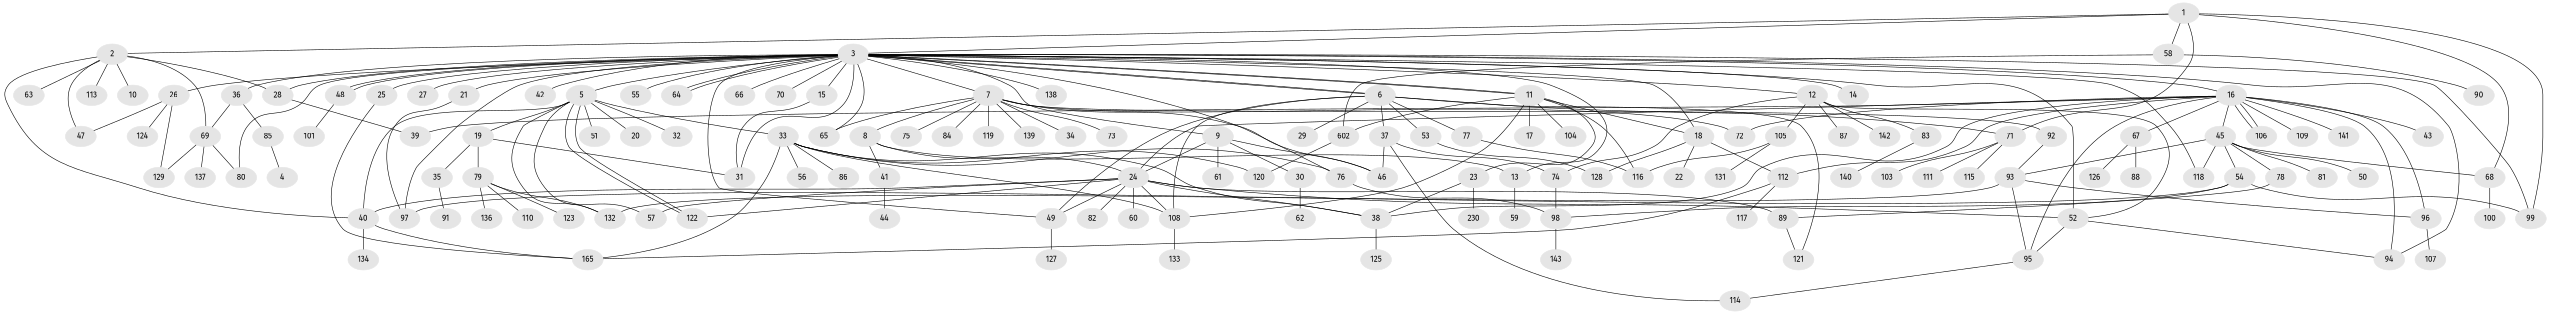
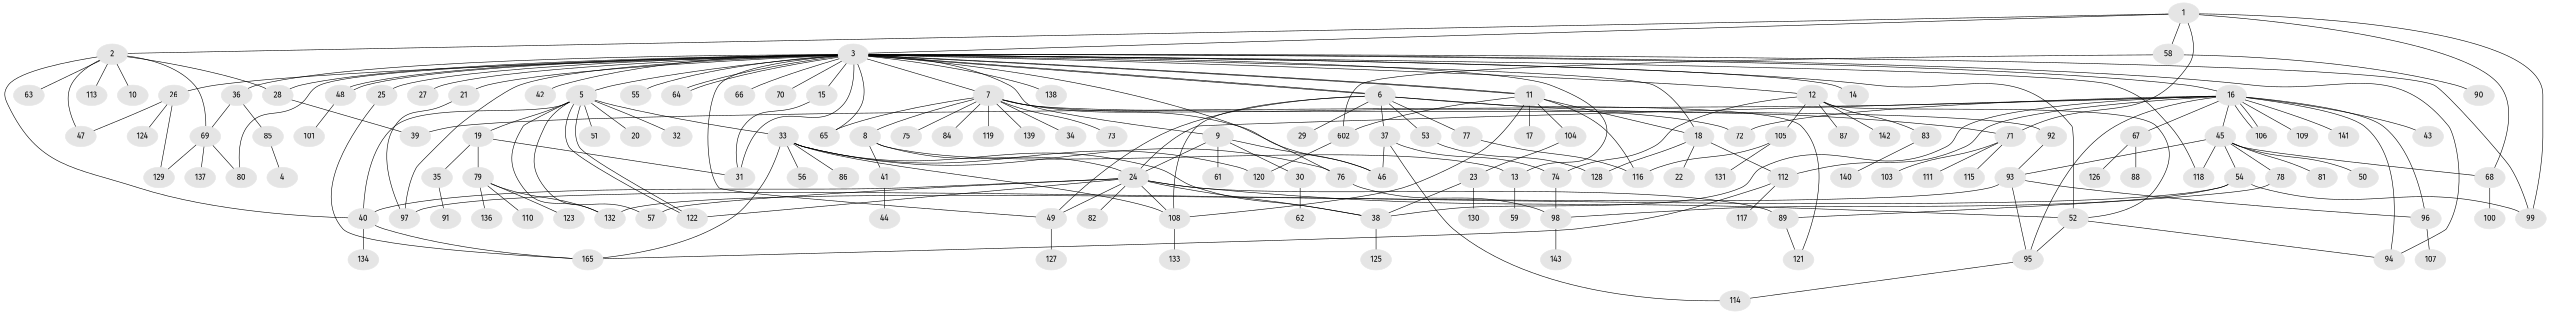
(1586, 152) -> (1530, 155)
(1133, 219) -> none
(1474, 219) -> (1474, 219)
